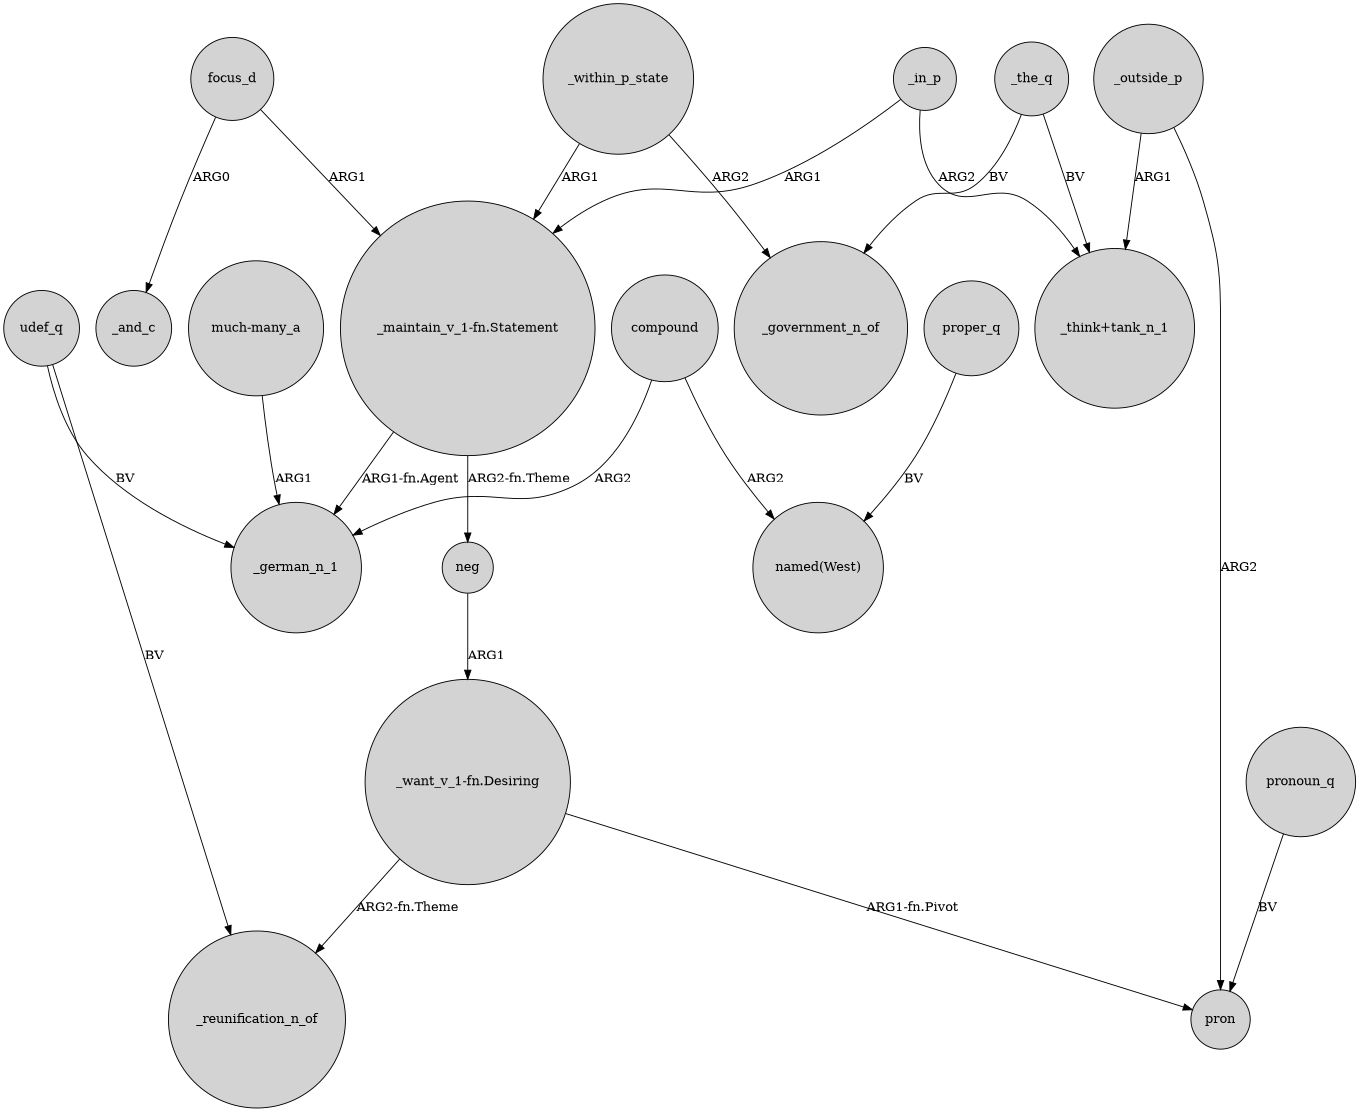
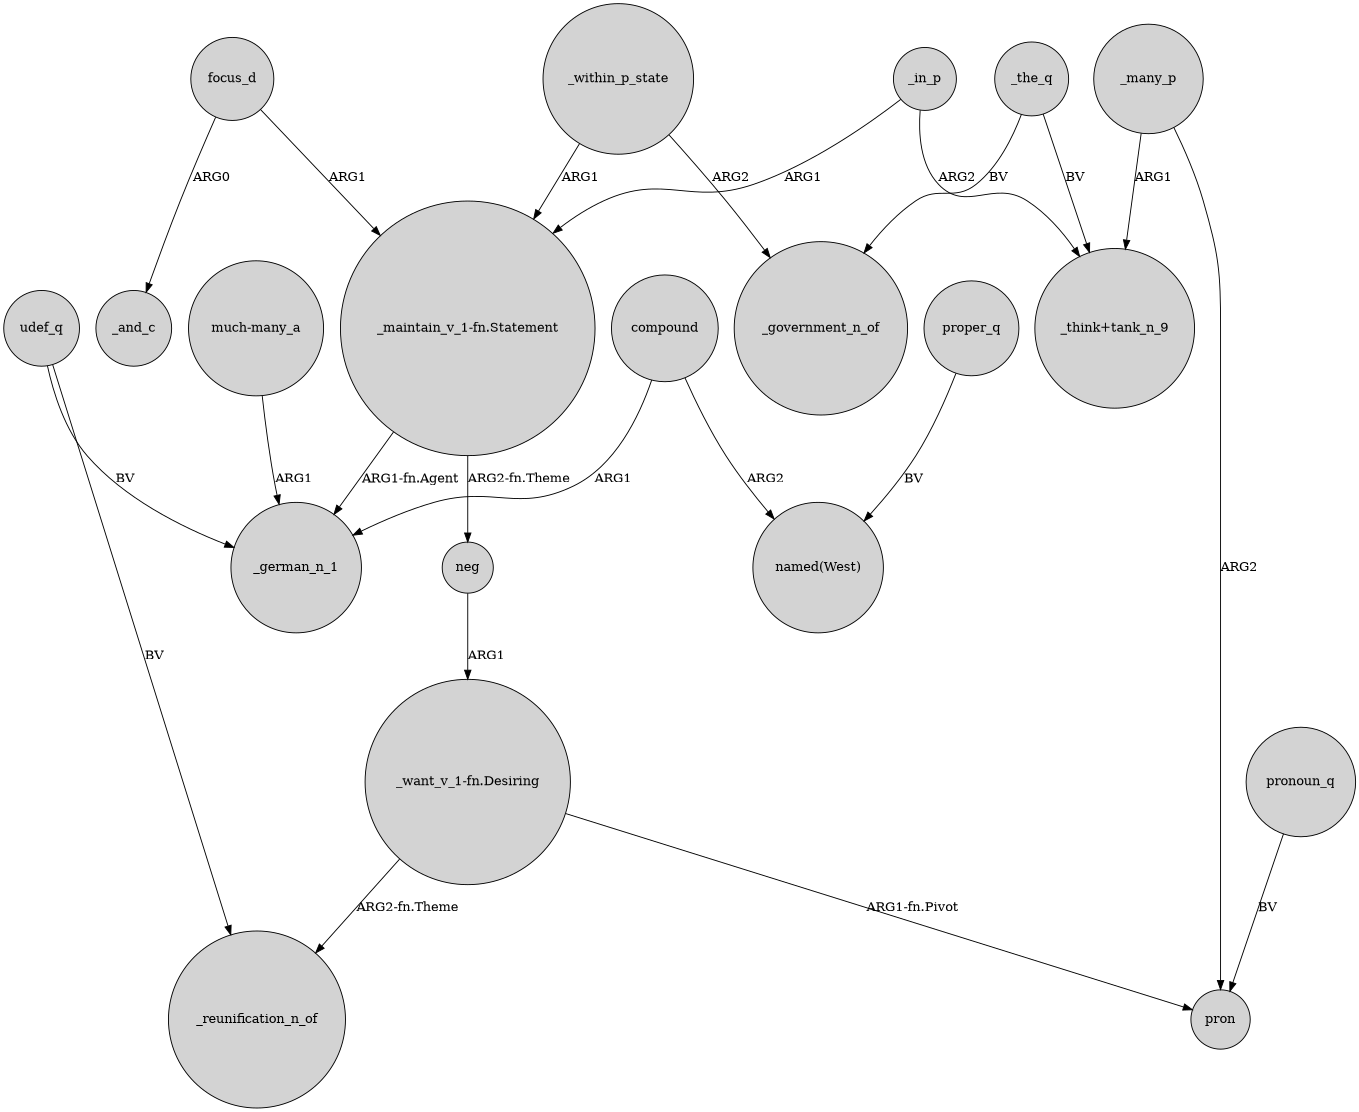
(1148, 79) -> (1148, 79)
(1115, 328) -> (1115, 328)
(613, 479) -> (613, 479)
